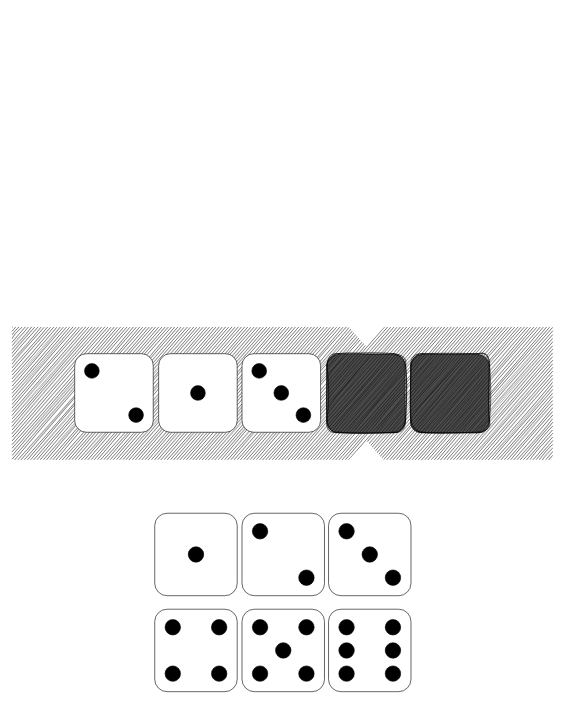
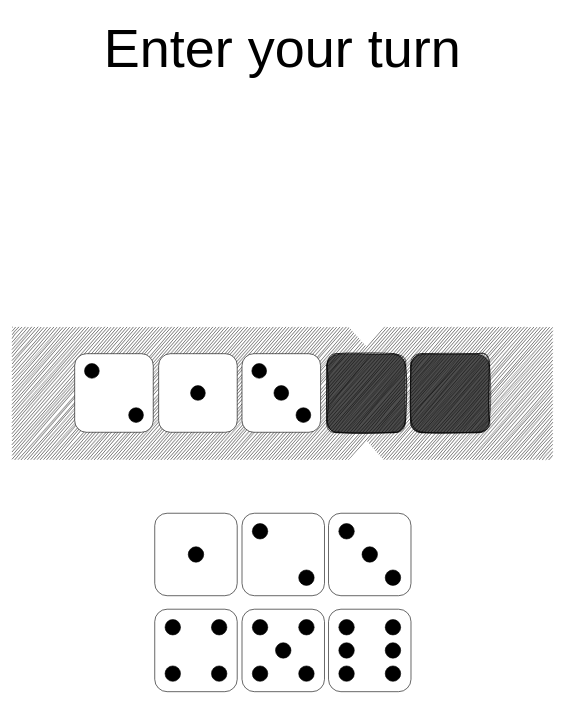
none -> (282, 48)
